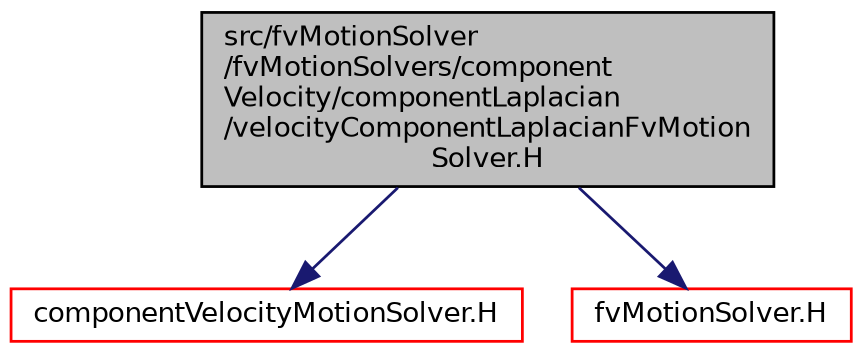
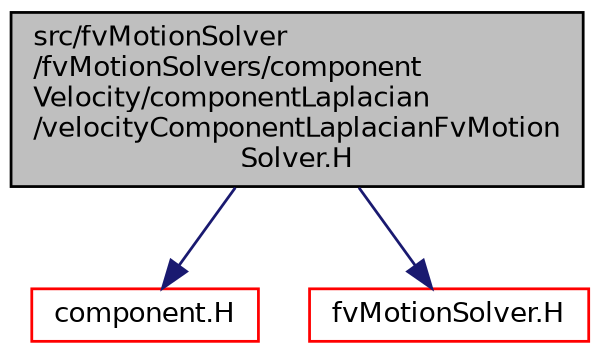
(267, 315) -> (145, 315)
